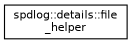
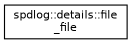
(66, 22) -> (66, 22)
